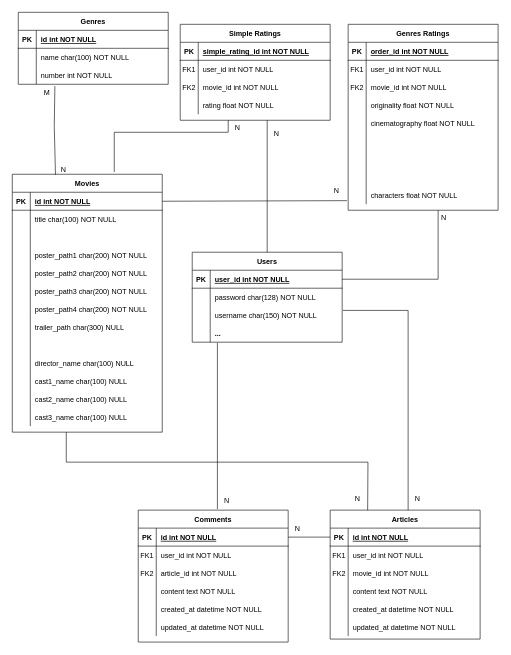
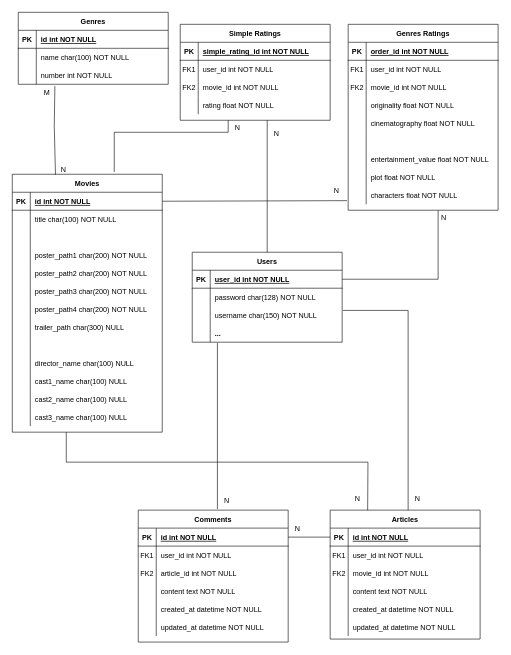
none -> (432, 159)
none -> (432, 177)
